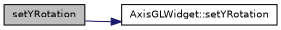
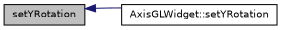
(98, 21) -> (108, 8)
